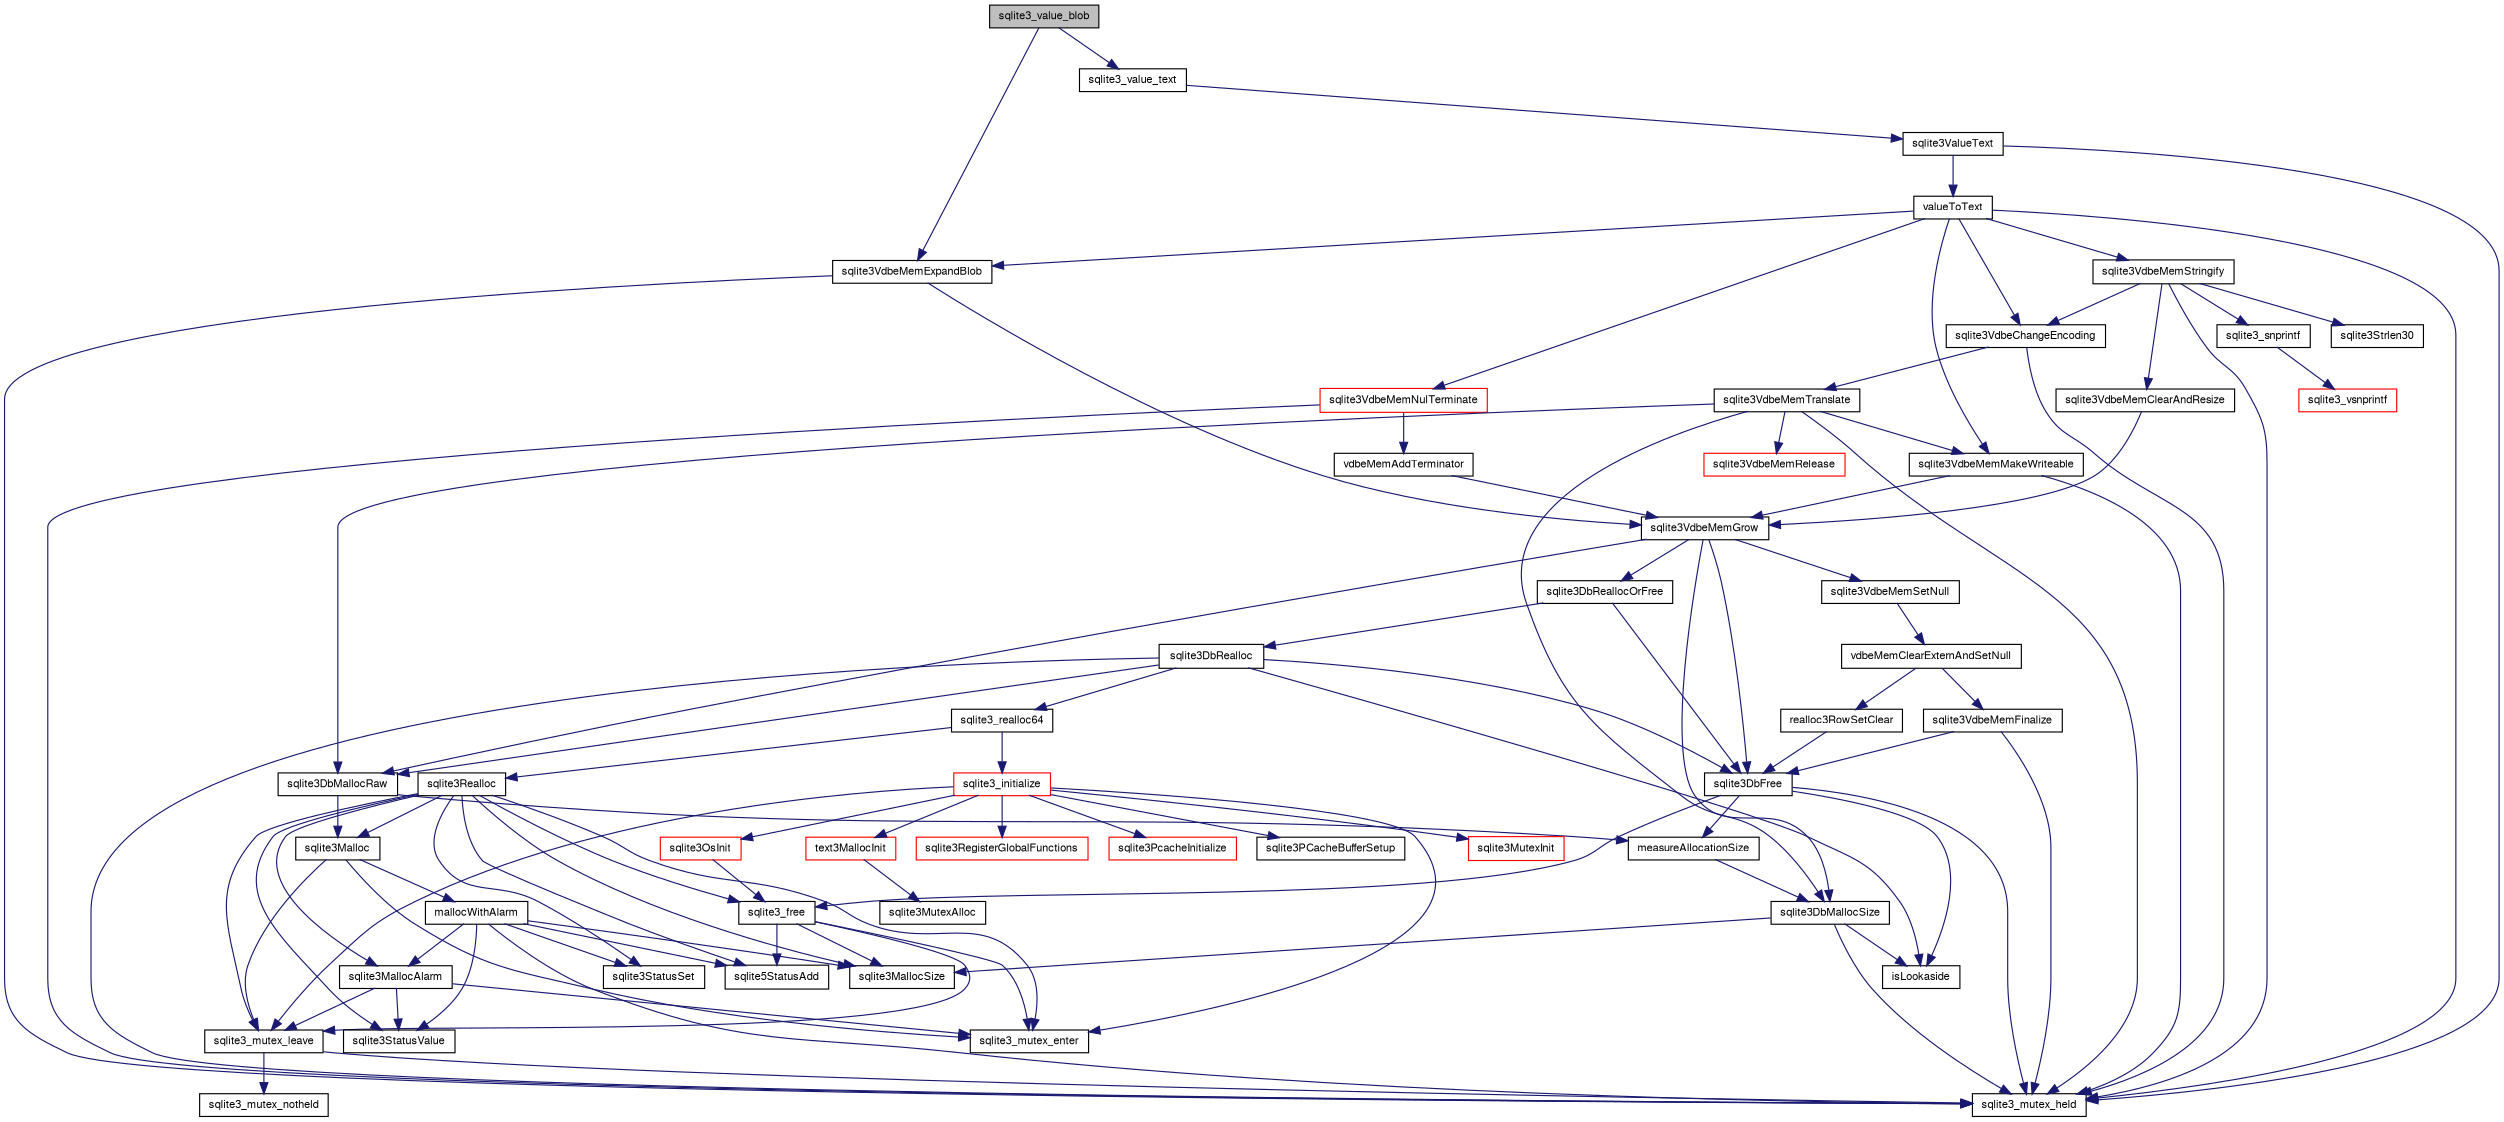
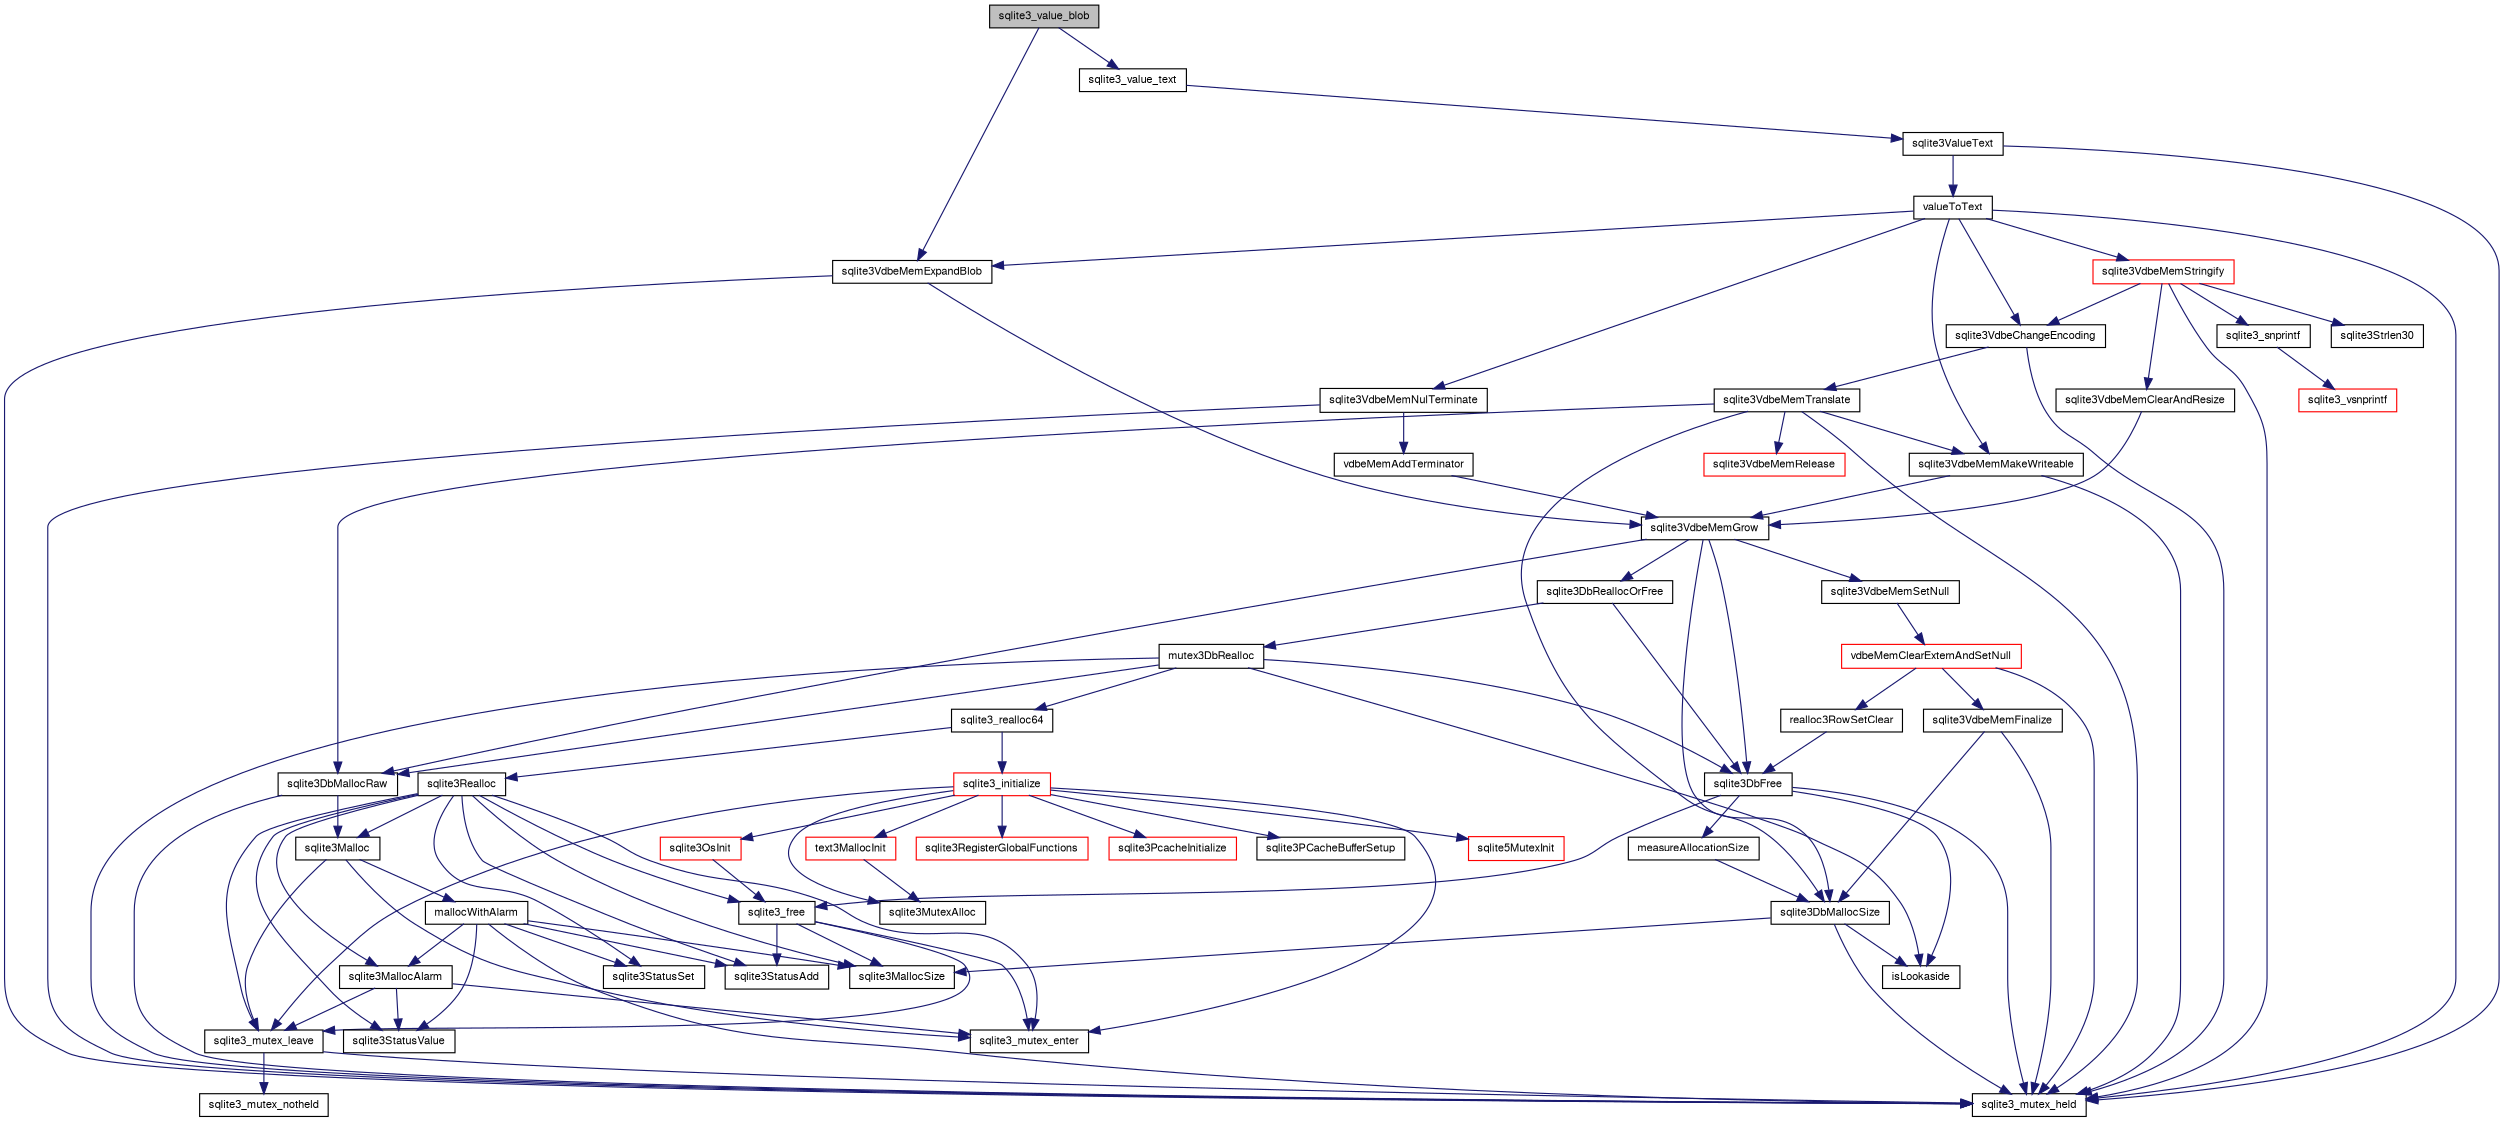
(2164, 272) -> (2164, 272)
(1404, 400) -> (1404, 400)
(1211, 656) -> (1211, 656)
(1931, 656) -> (1931, 656)
(1876, 751) -> (1922, 804)
(976, 822) -> (891, 1090)
none -> (794, 839)
(1516, 849) -> (1516, 849)
none -> (2094, 856)
(777, 977) -> (777, 977)
